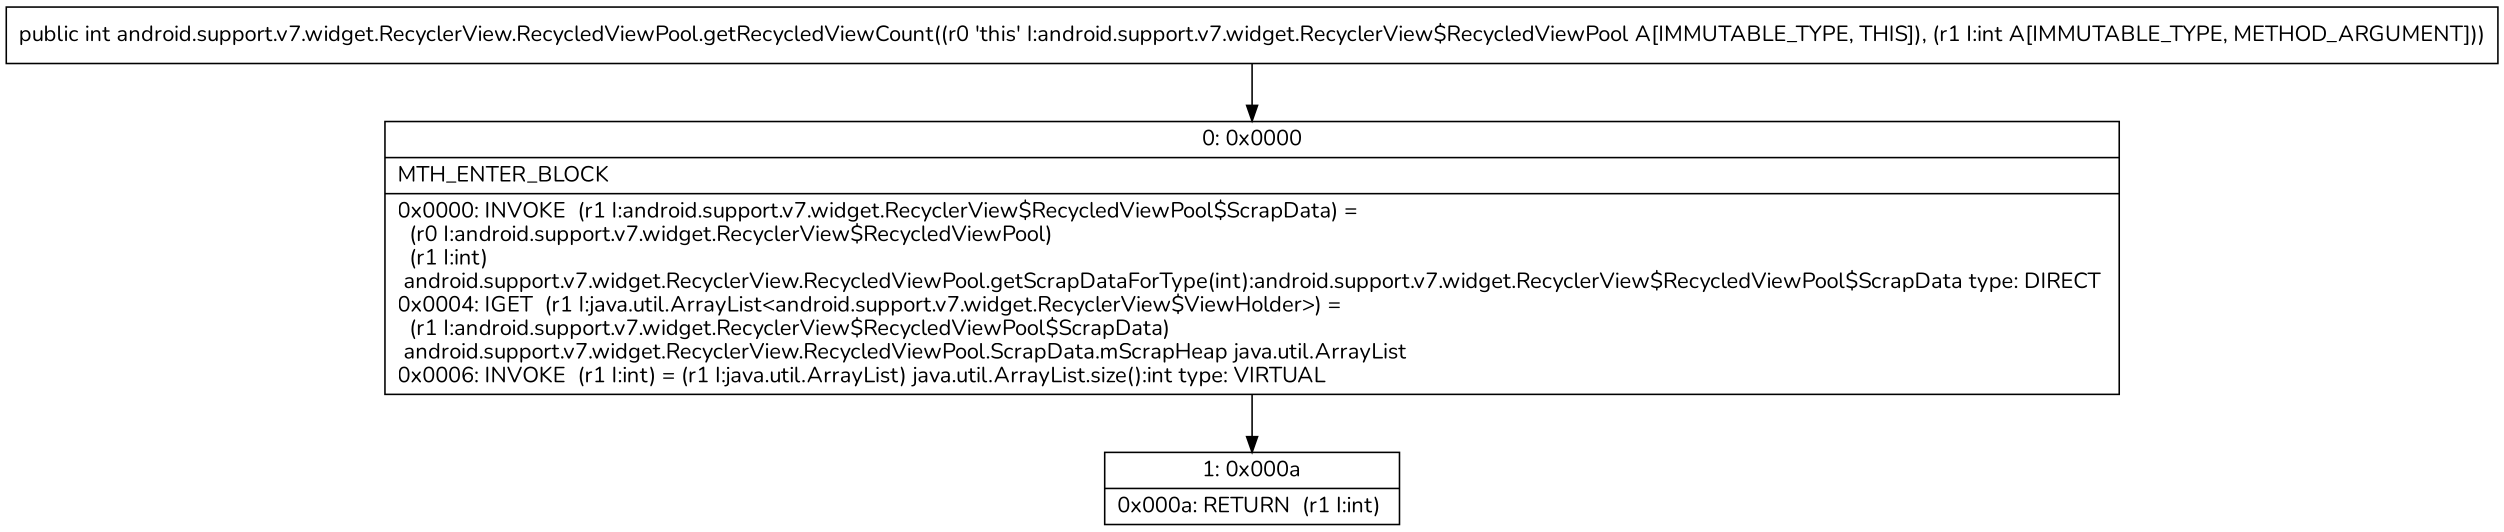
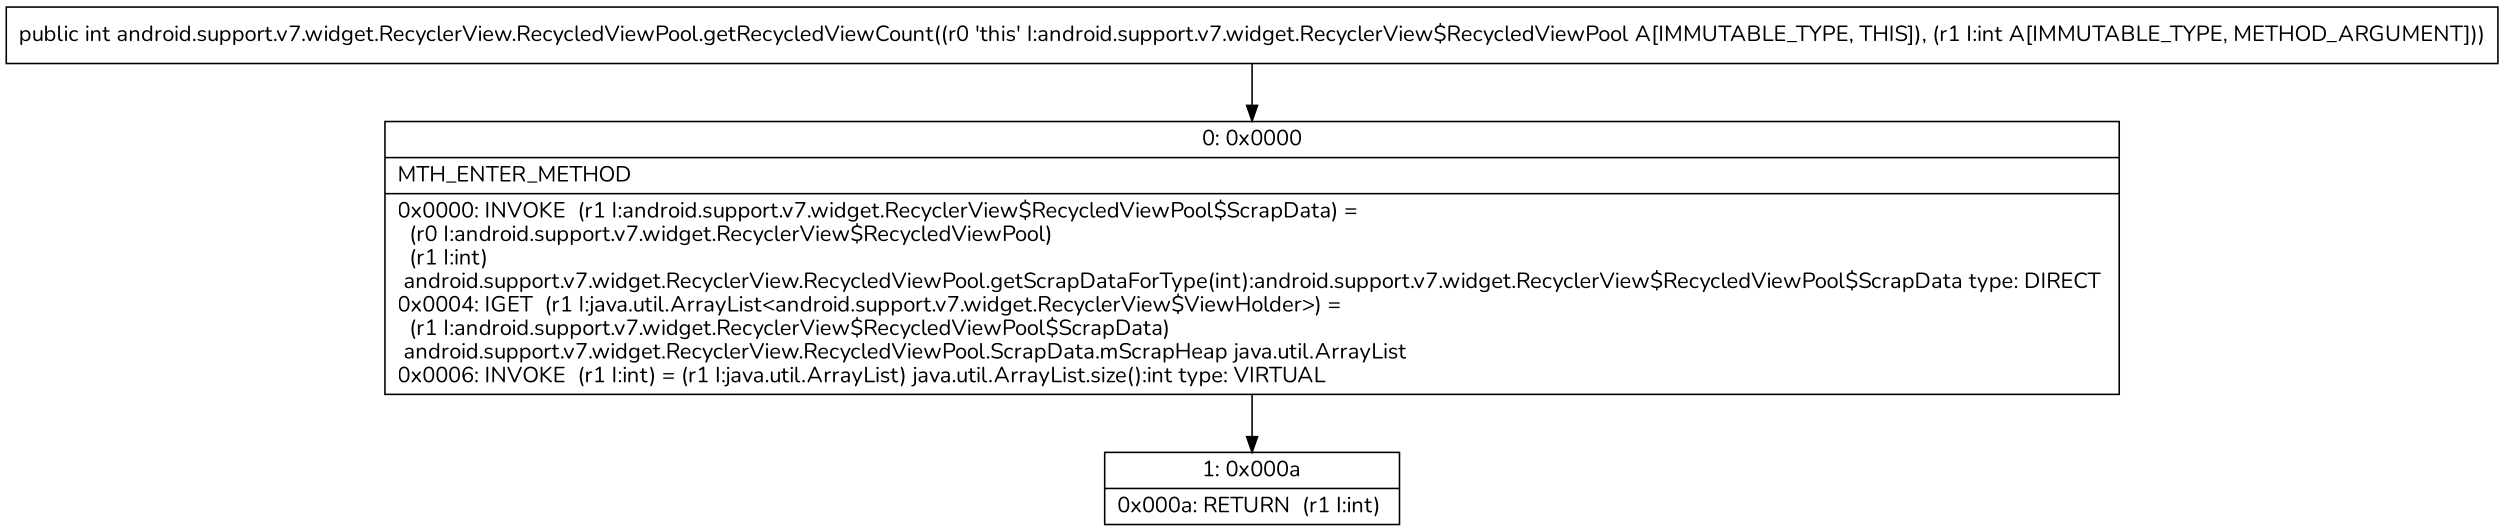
(504, 175) -> (515, 175)
